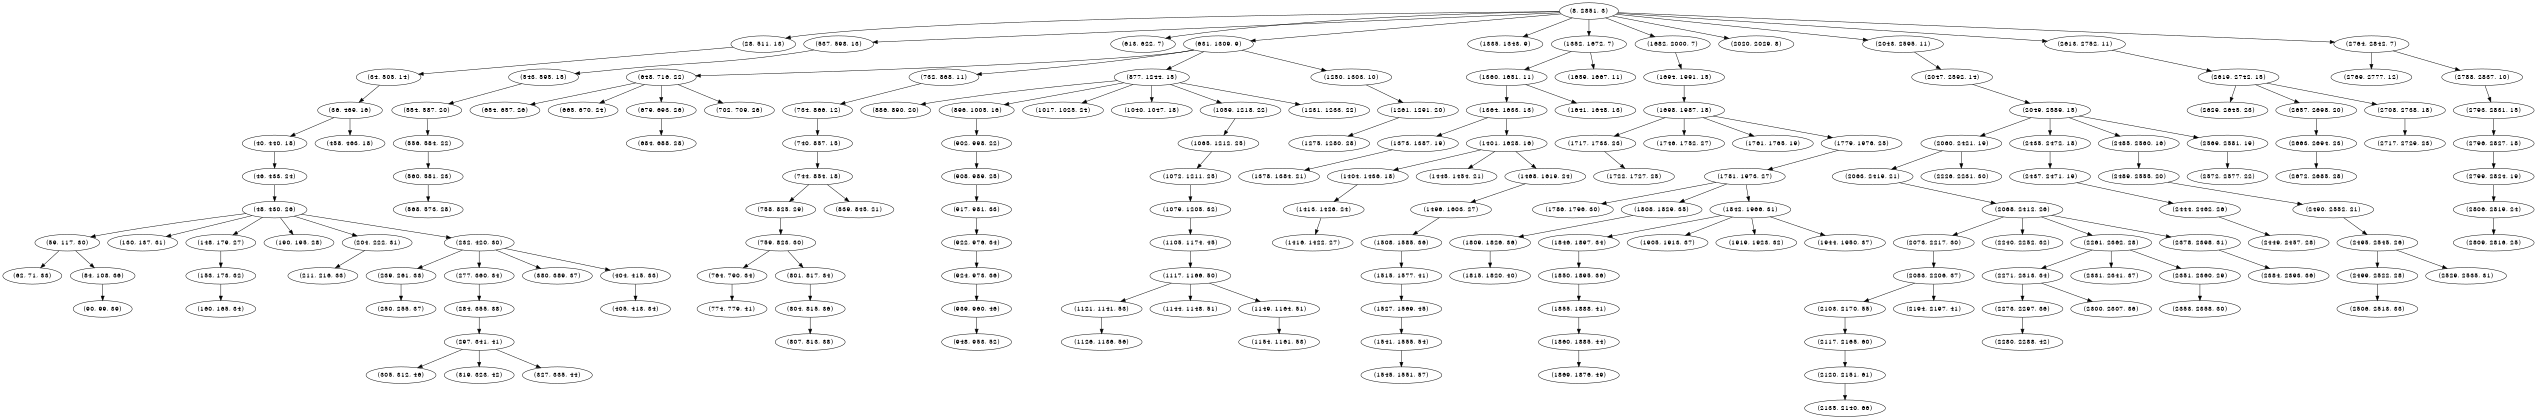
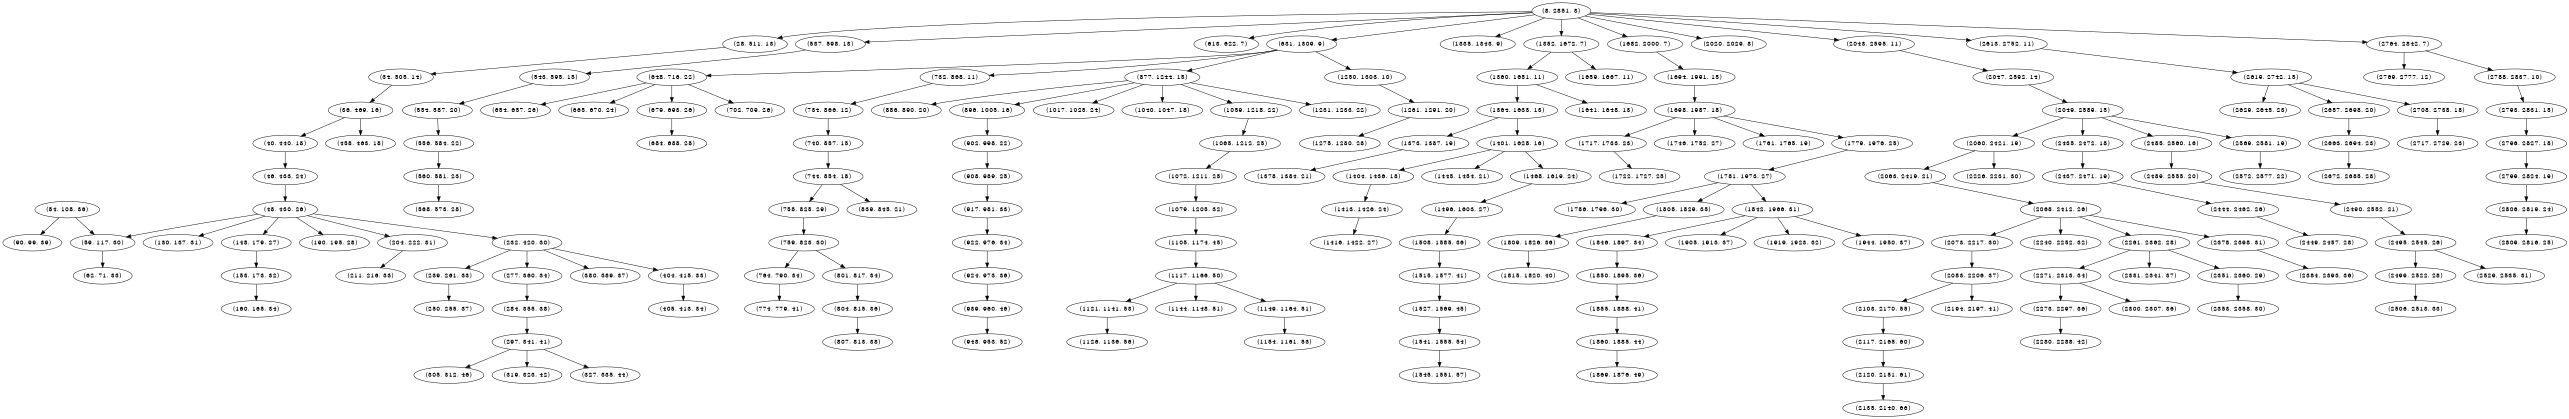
(83, 258) -> (83, 225)
